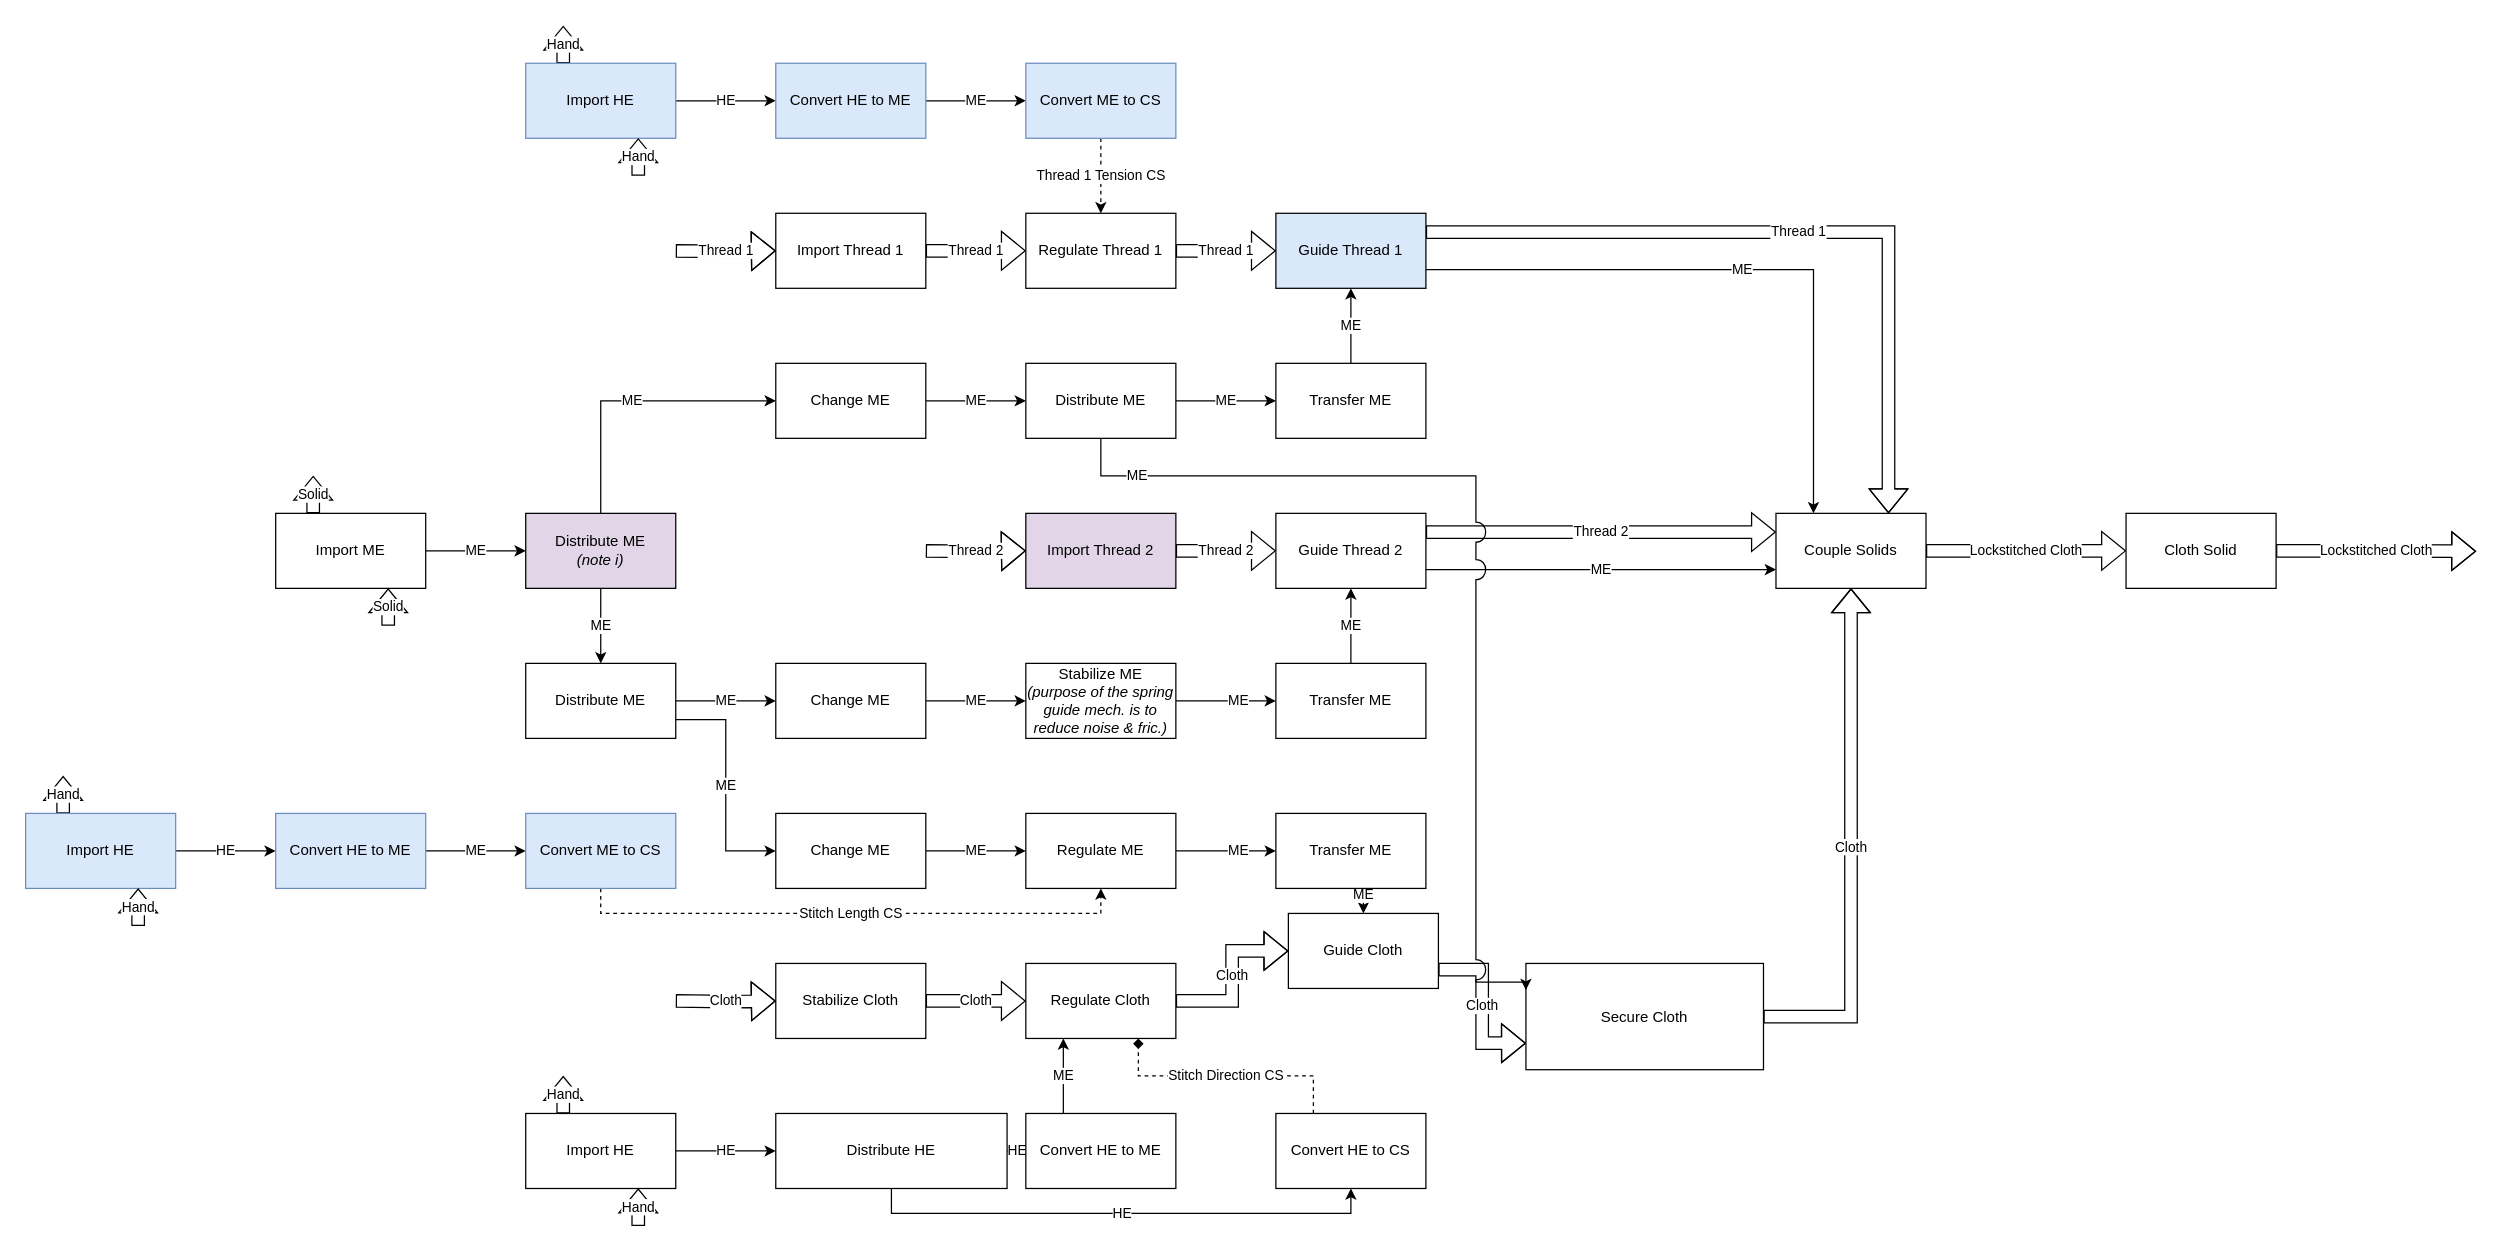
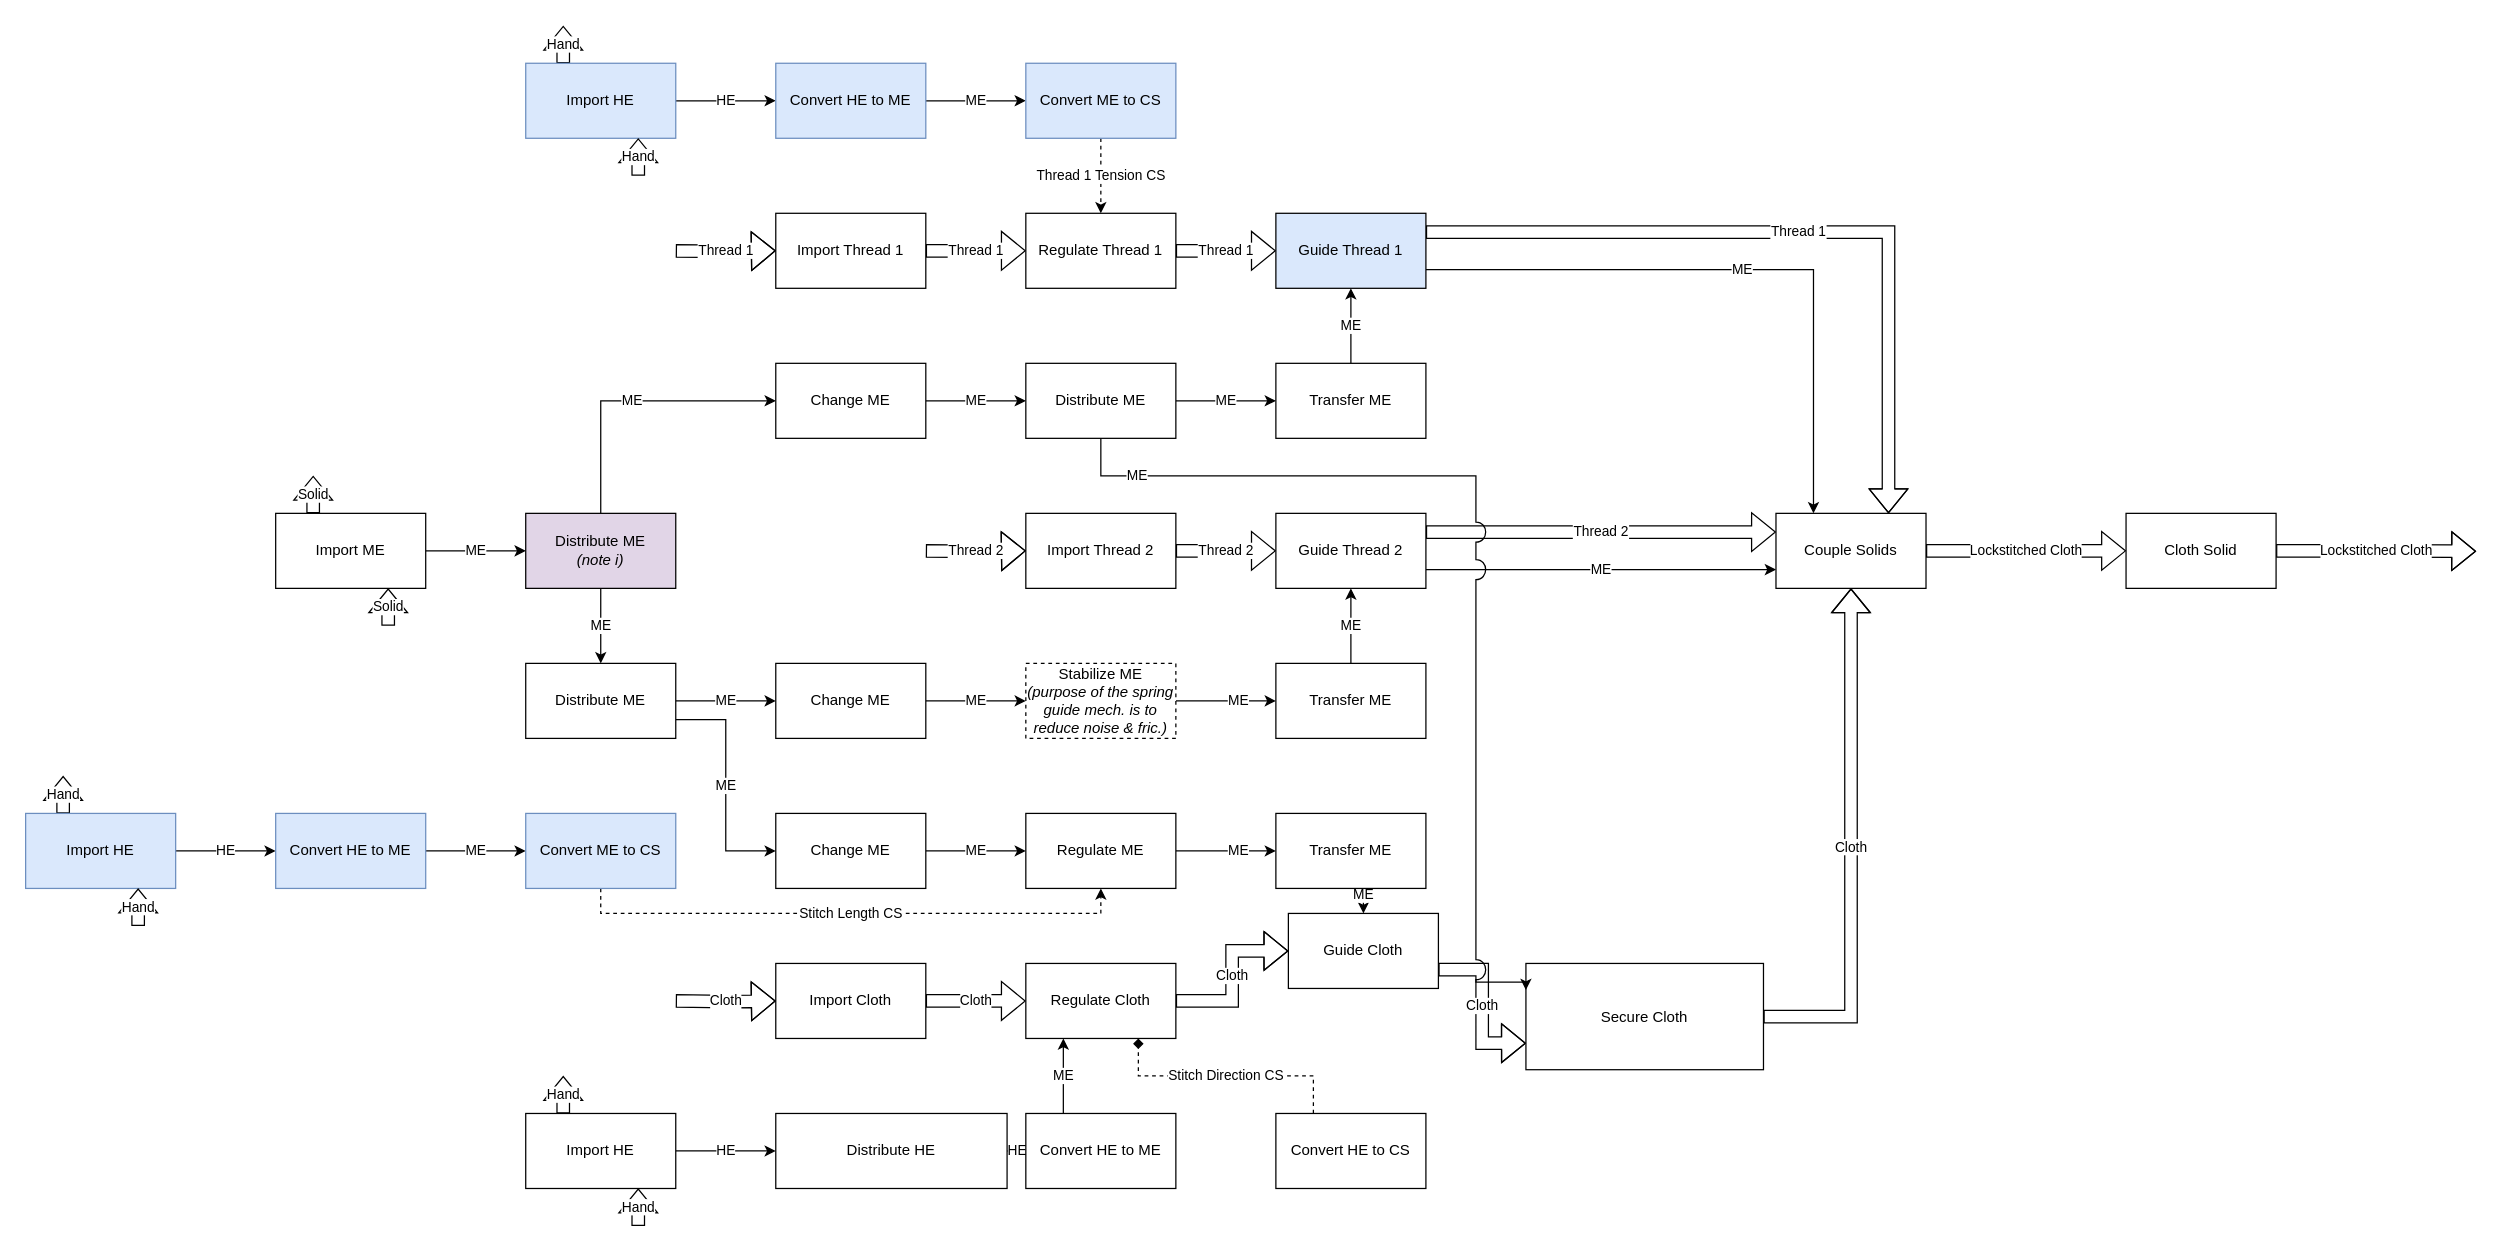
(1101, 551) -> (1101, 551)
(1101, 701) -> (1101, 701)
(851, 1001) -> (851, 1001)
(1116, 1213) -> none
